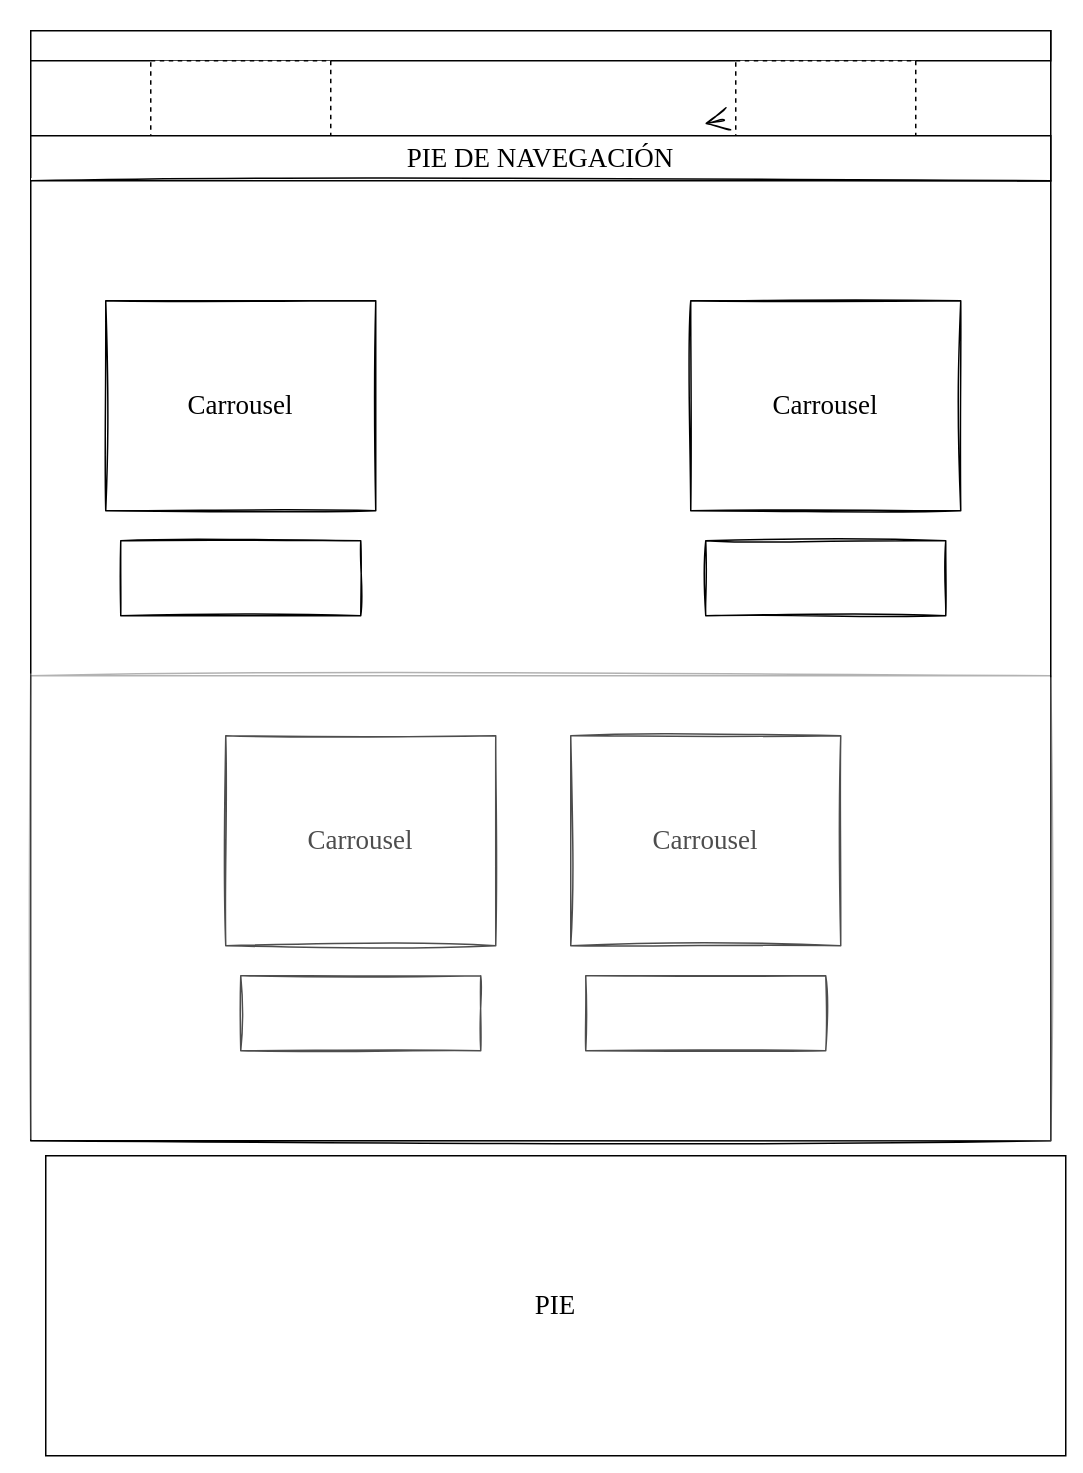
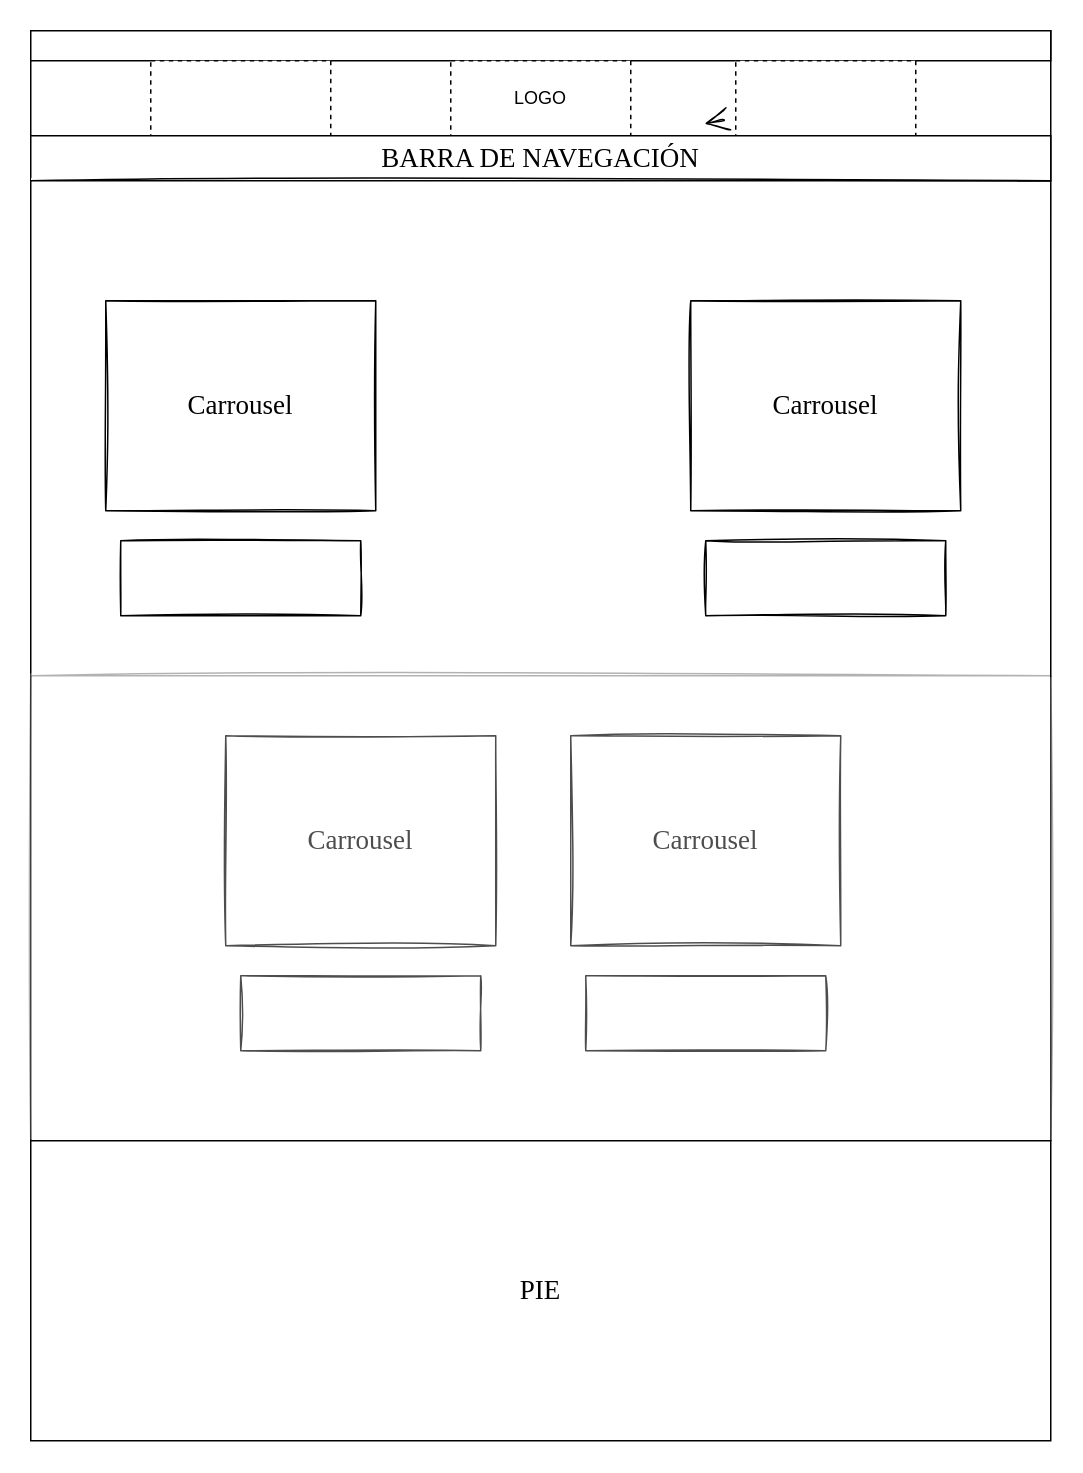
none -> (541, 98)
(541, 158) -> (541, 158)
(556, 1306) -> (541, 1291)
